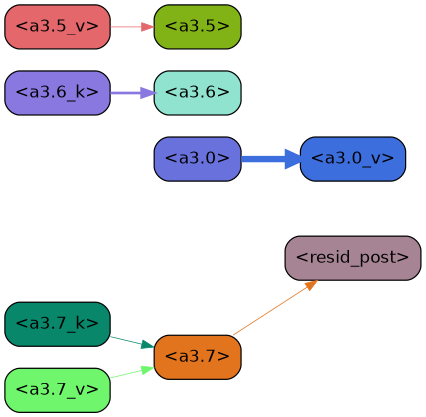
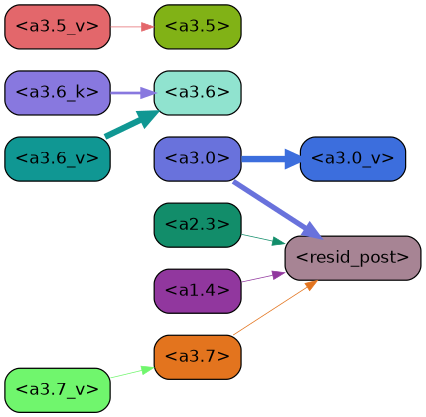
none -> (58, 159)
none -> (270, 205)
none -> (198, 225)
none -> (198, 291)
(58, 324) -> none
